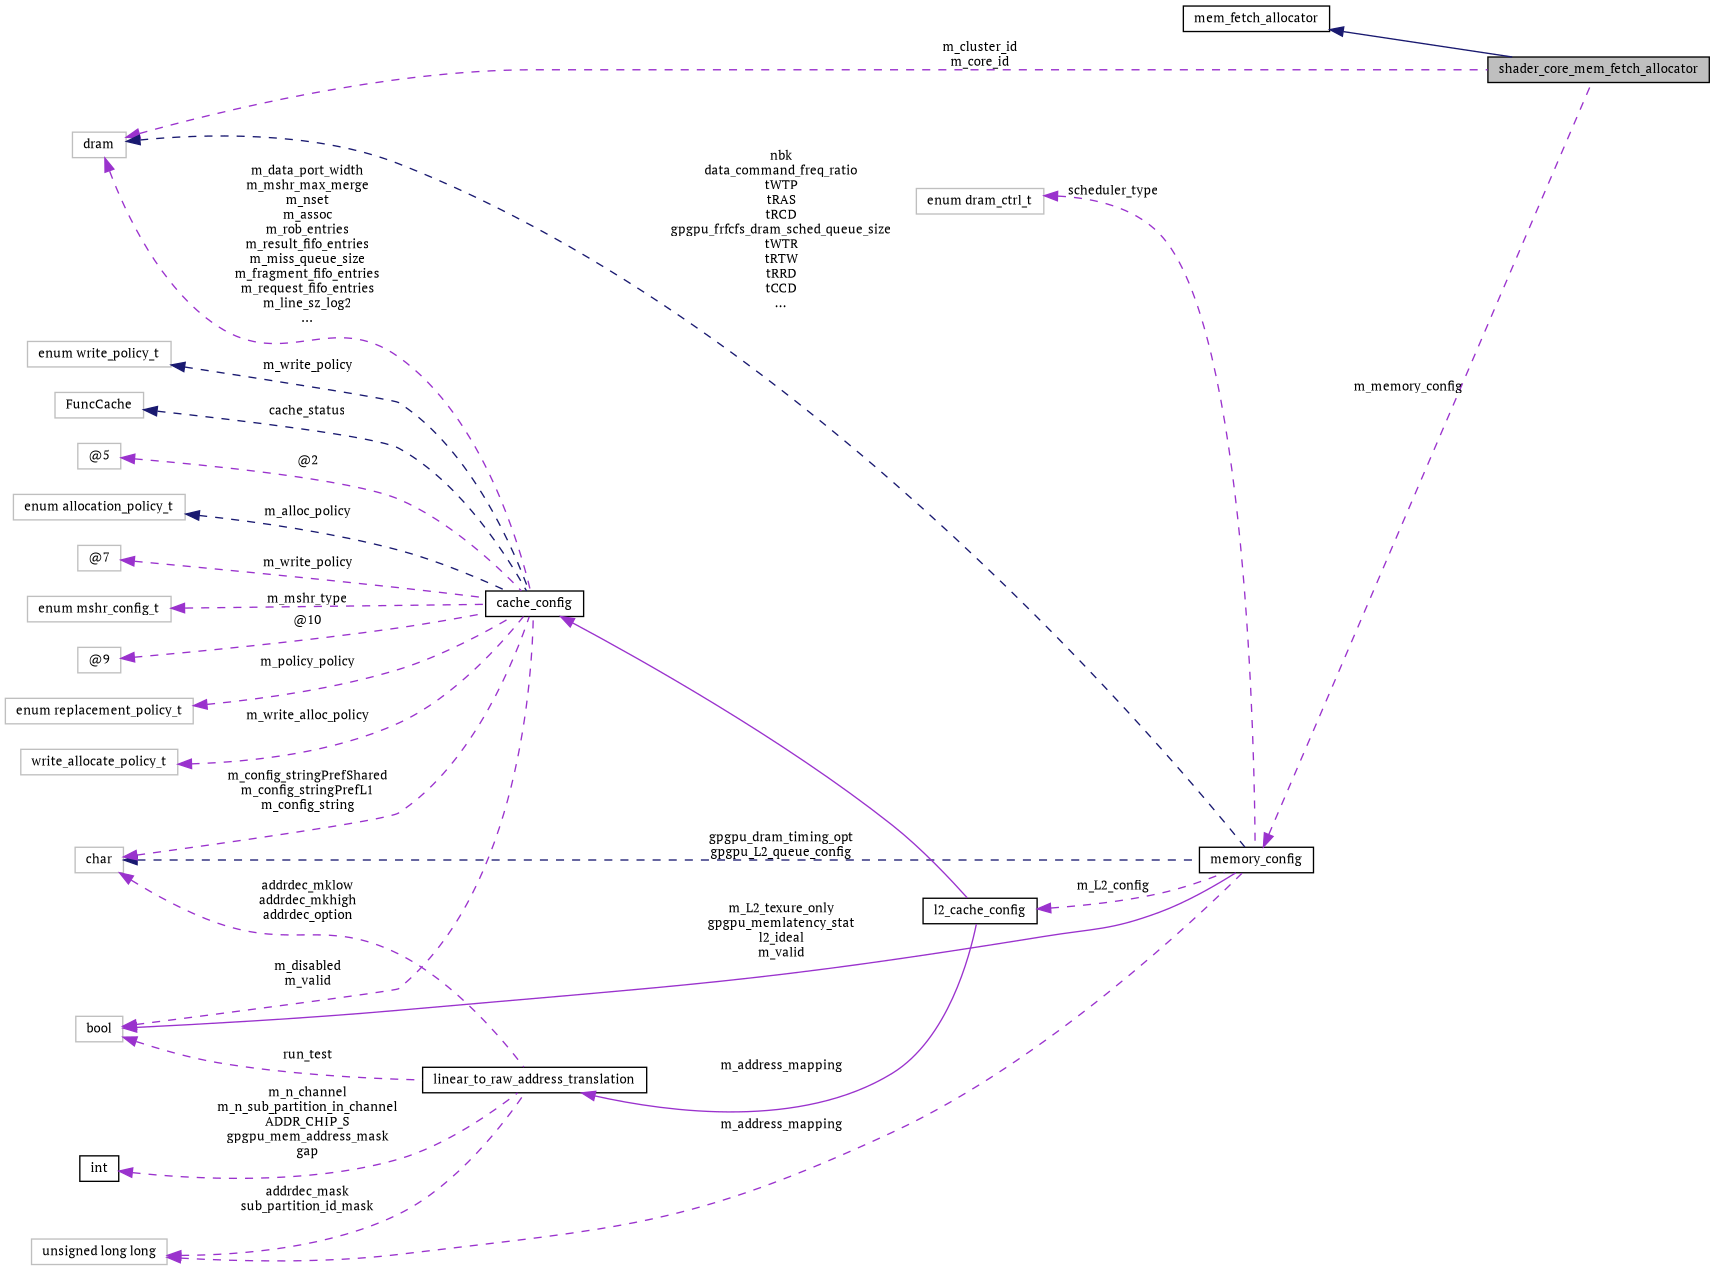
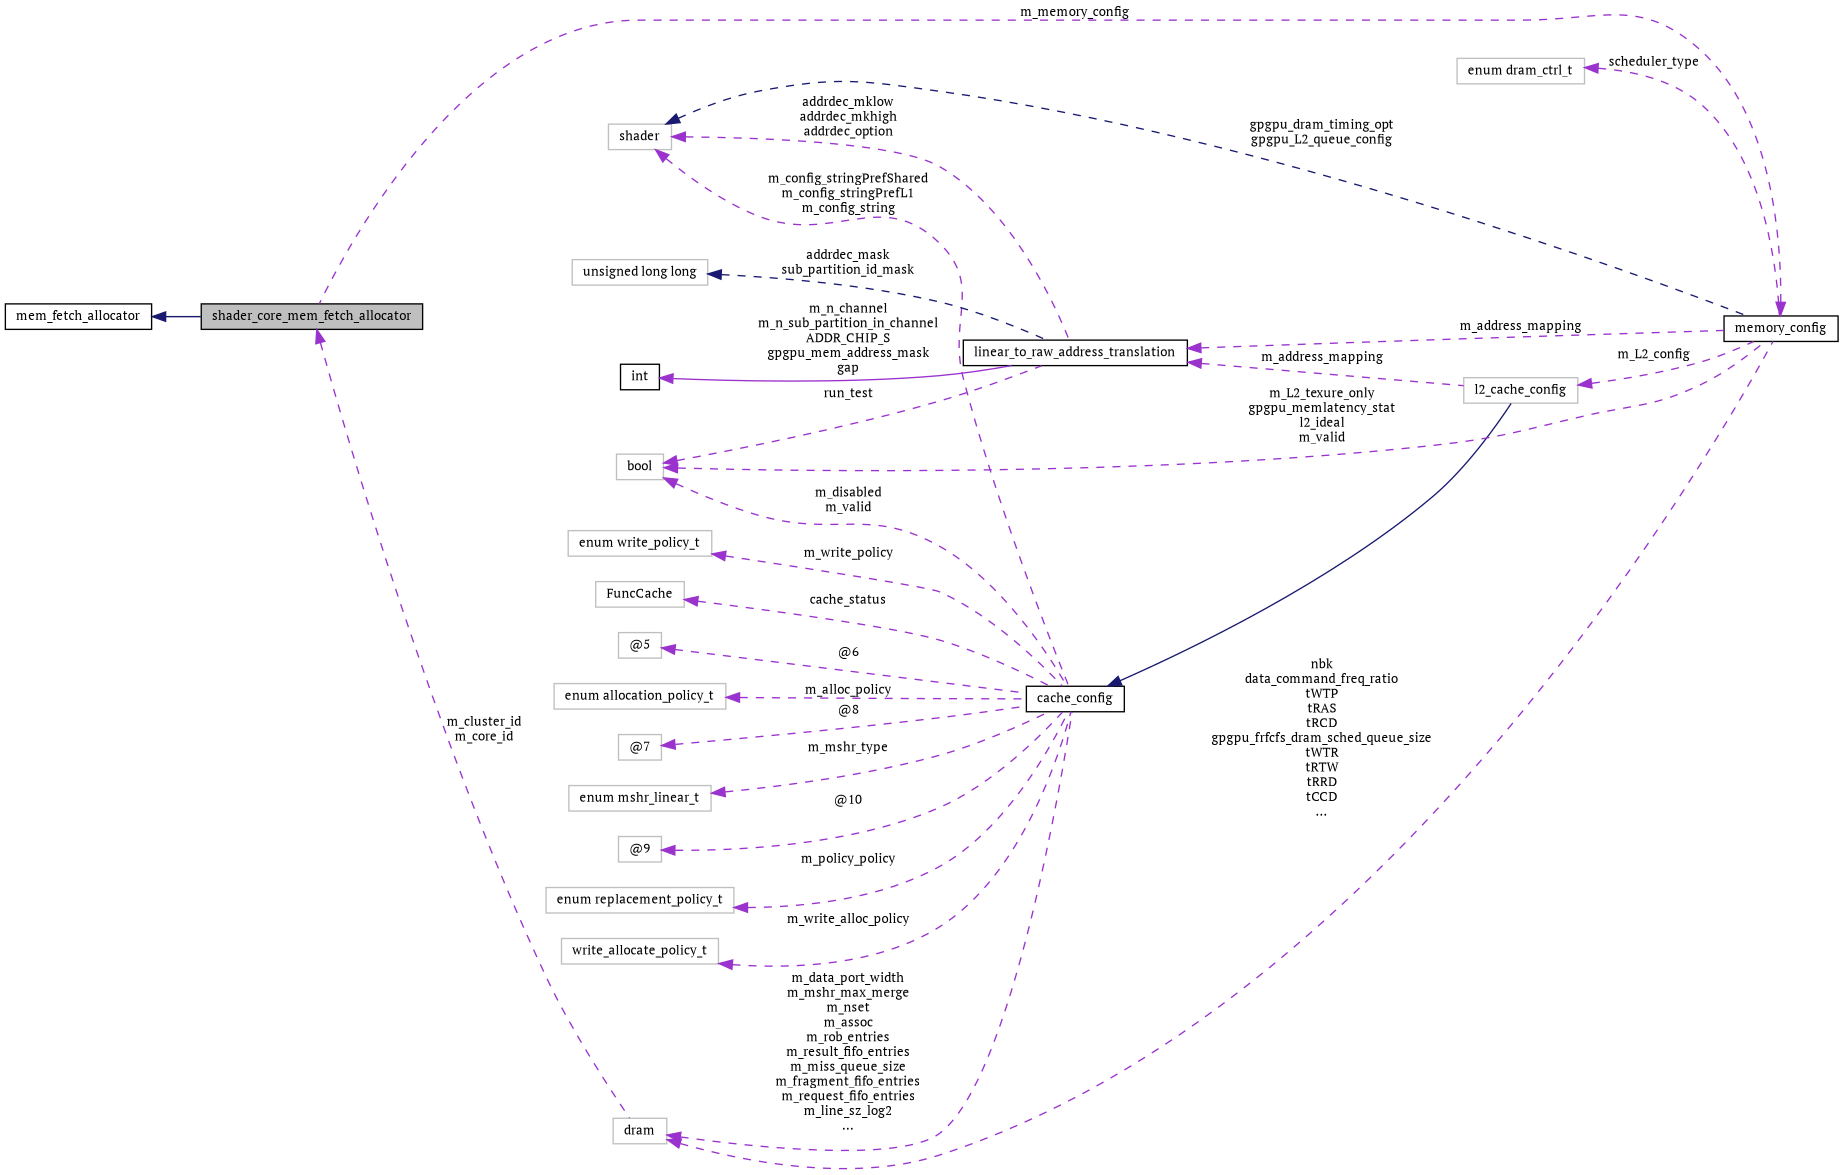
(810, 70) -> (449, 741)
(758, 374) -> (1330, 912)
(405, 407) -> (910, 585)
(374, 441) -> (878, 627)
(308, 461) -> (849, 653)
(356, 540) -> (883, 698)
(308, 563) -> (849, 710)
(99, 609) -> (640, 798)
(781, 746) -> (1335, 567)
(99, 860) -> (640, 137)
(980, 911) -> (1521, 390)
(693, 984) -> (1232, 461)
(833, 1098) -> (1333, 375)
(334, 1172) -> (843, 380)
(757, 1189) -> (1462, 339)
(377, 1223) -> (887, 292)
